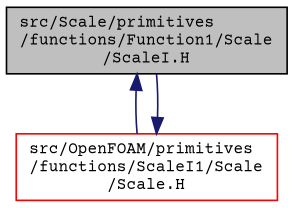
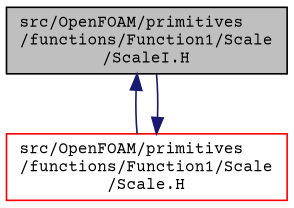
(147, 41) -> (147, 41)
(147, 167) -> (147, 167)
